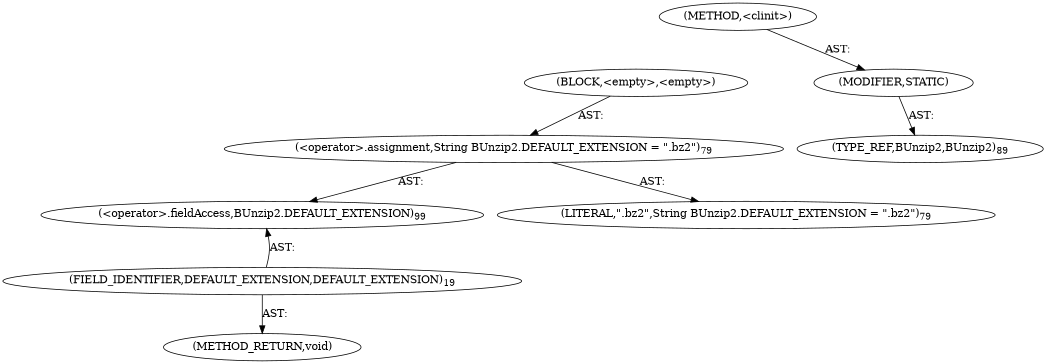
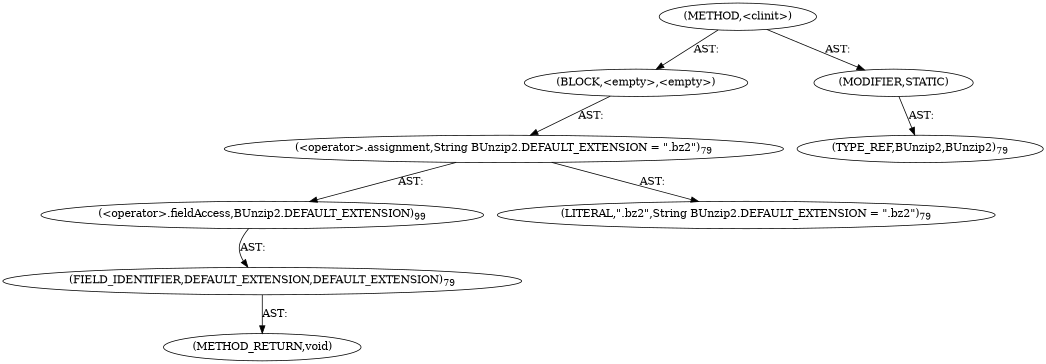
none -> (690, 48)
(1003, 148) -> (1003, 148)
(269, 252) -> (240, 244)
(450, 280) -> (450, 280)
